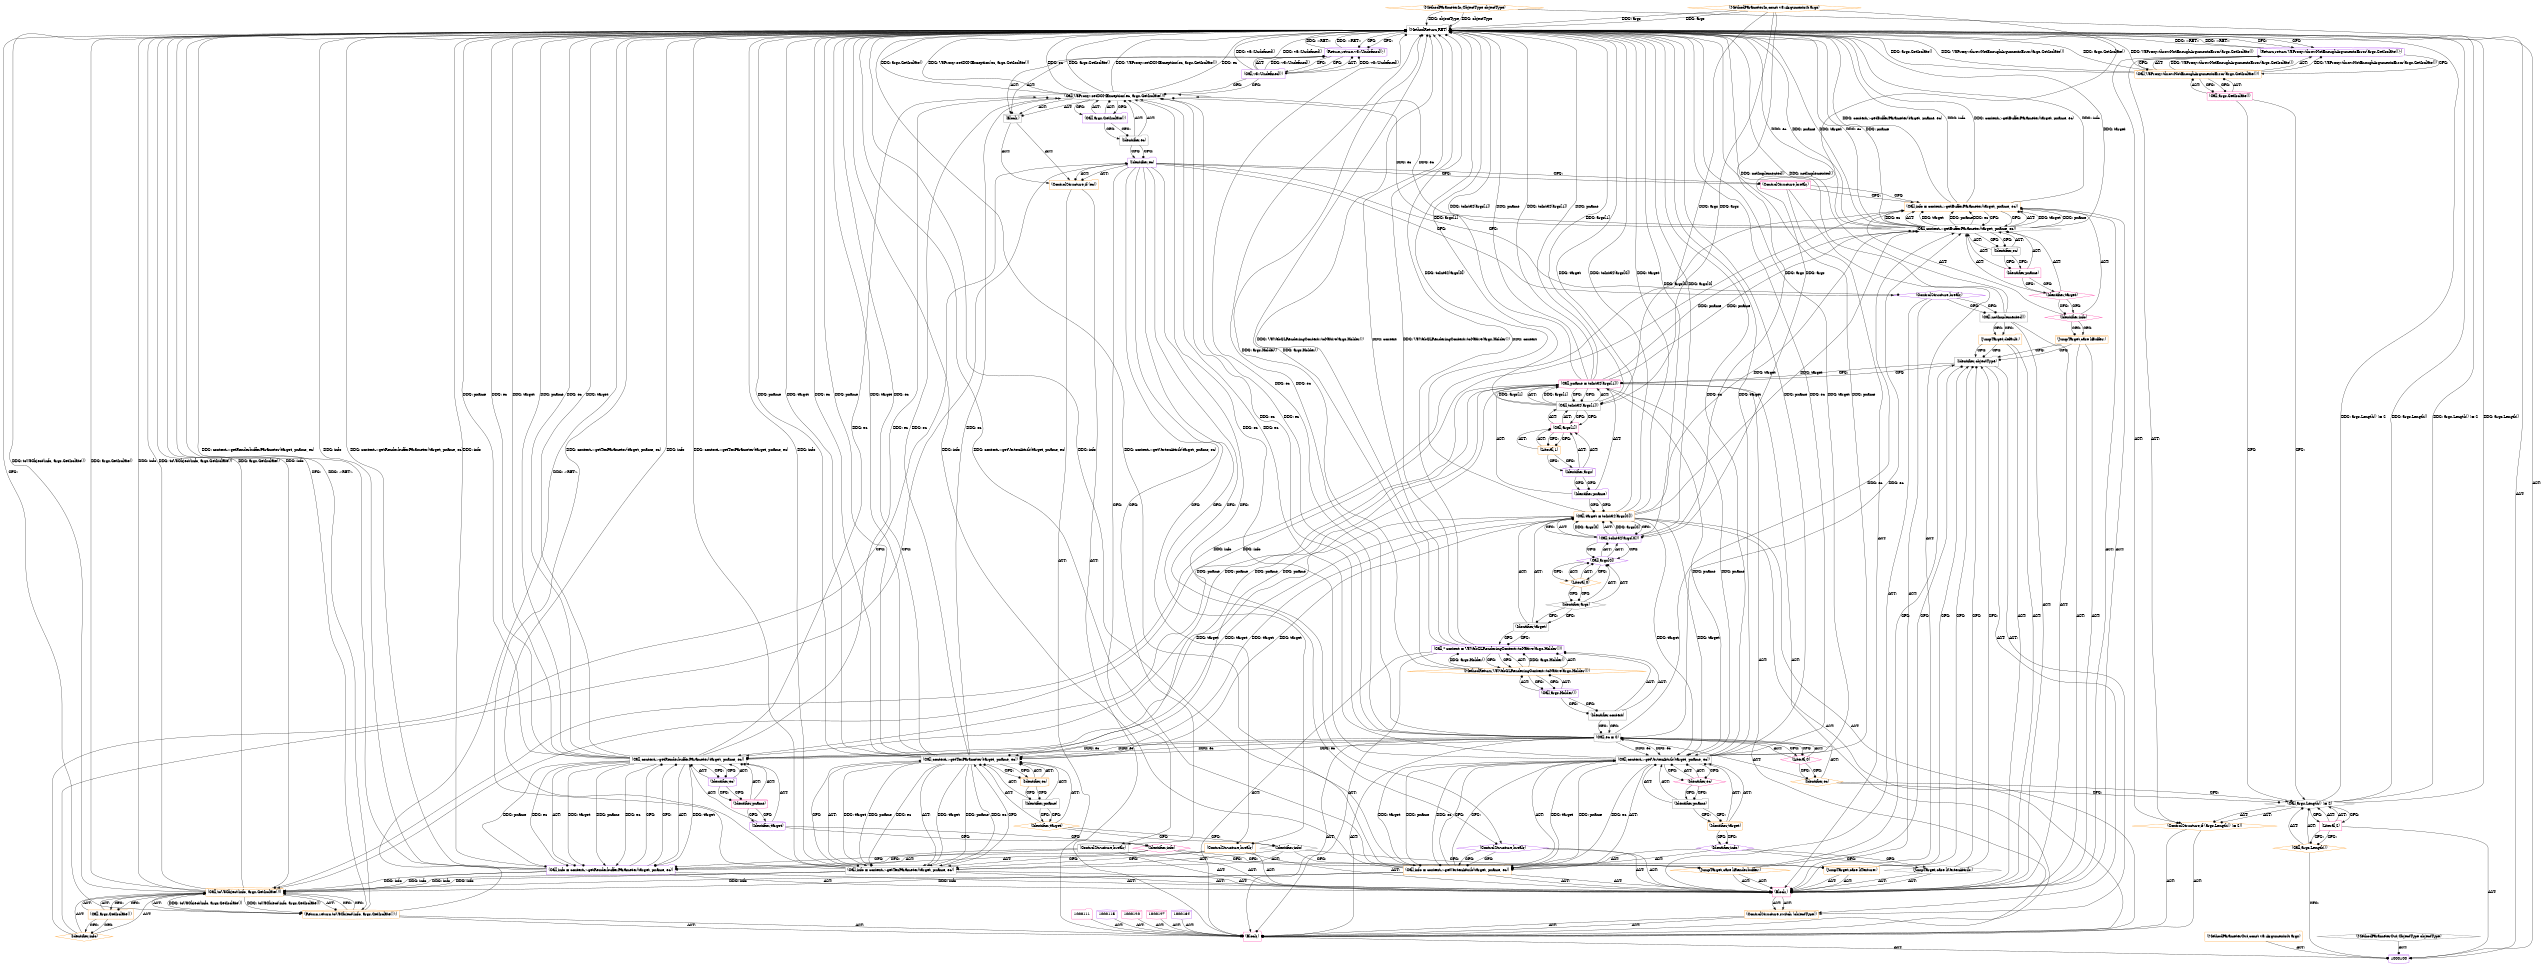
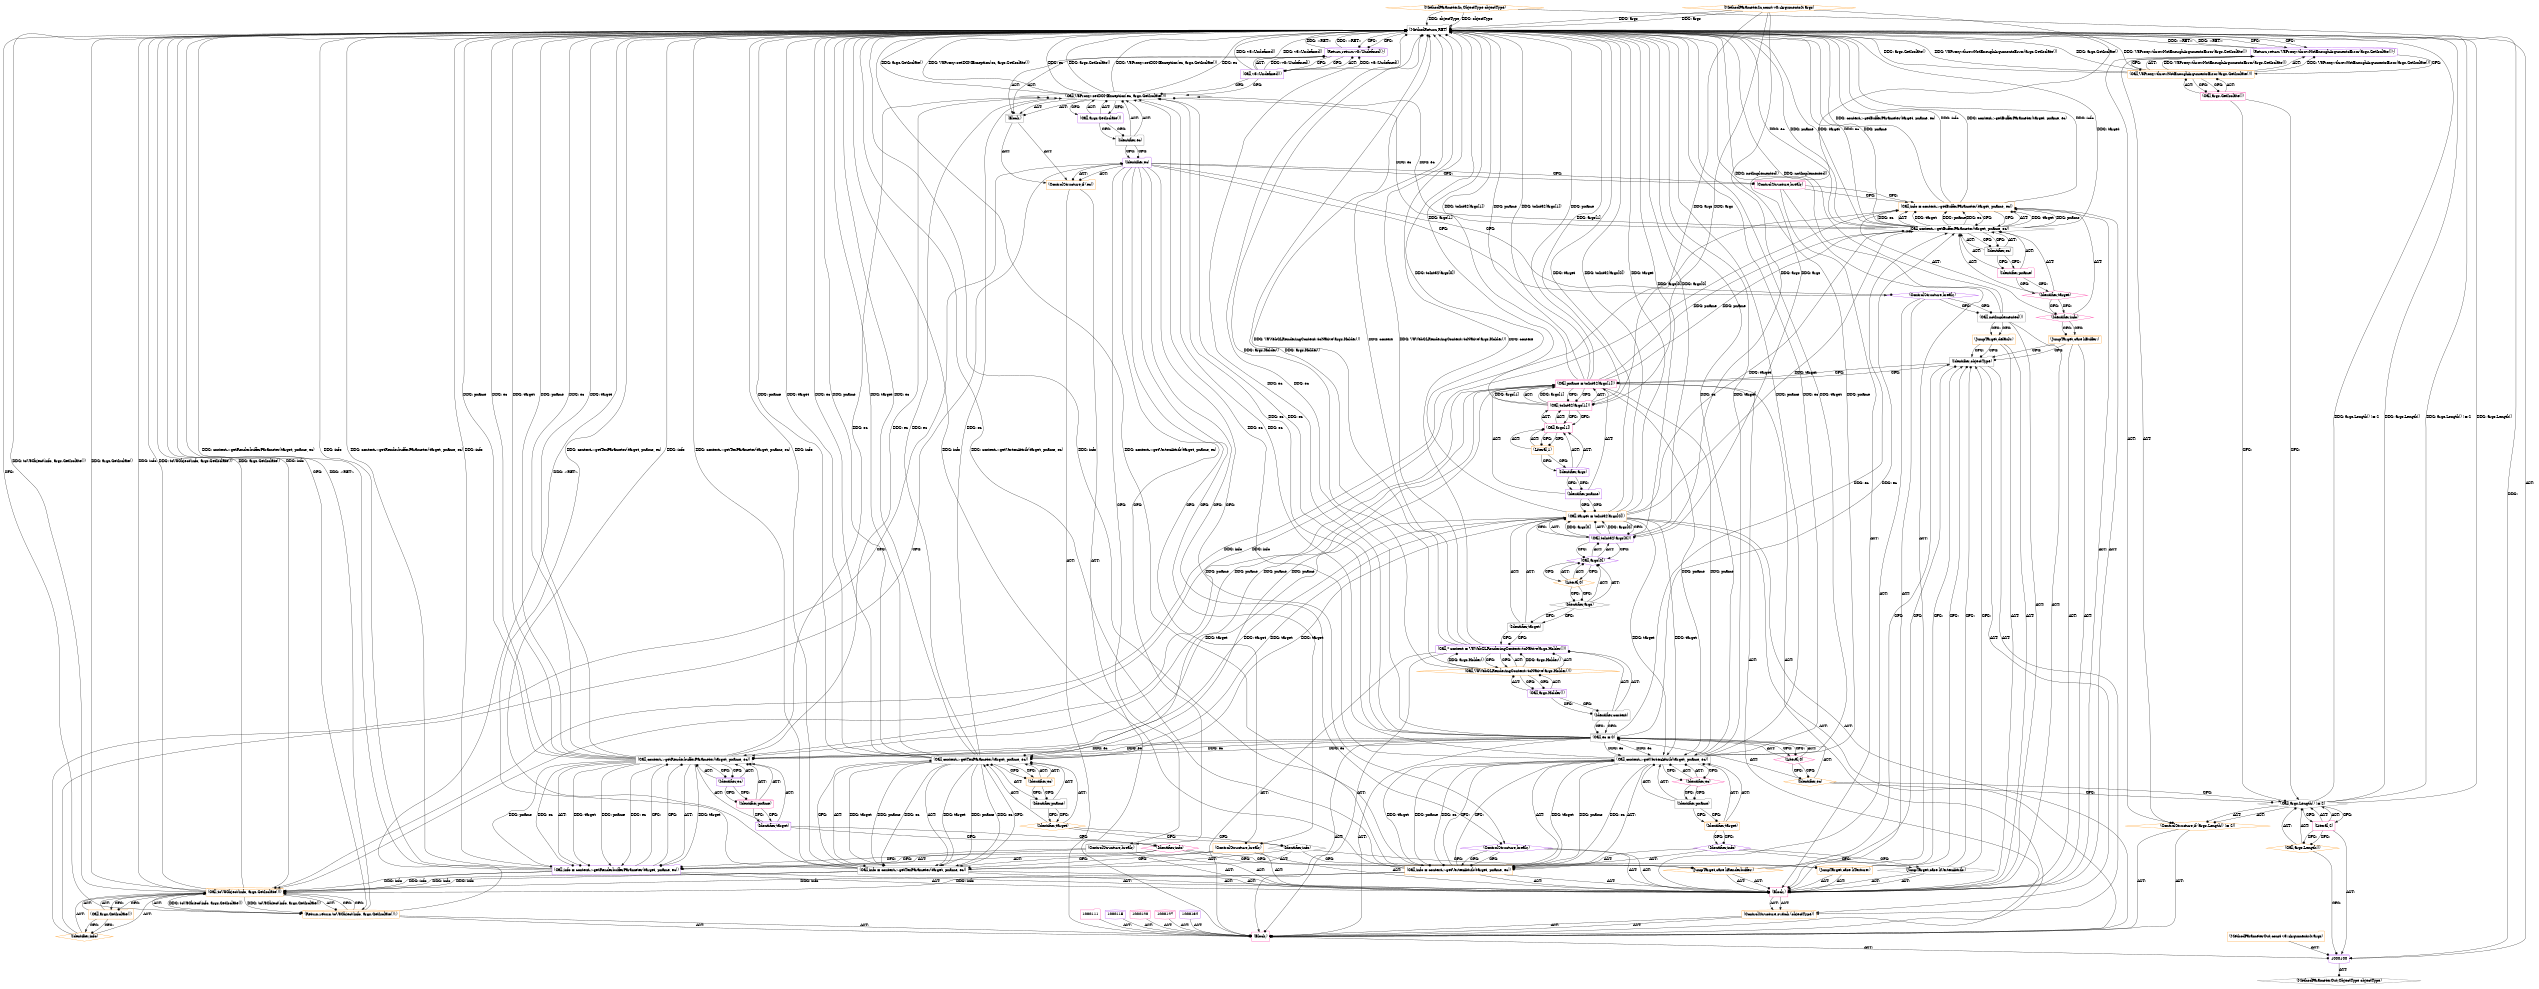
(1578, 406) -> (1570, 406)
(2521, 494) -> (2513, 494)
(1527, 671) -> (1518, 671)
(2399, 947) -> (2339, 969)
